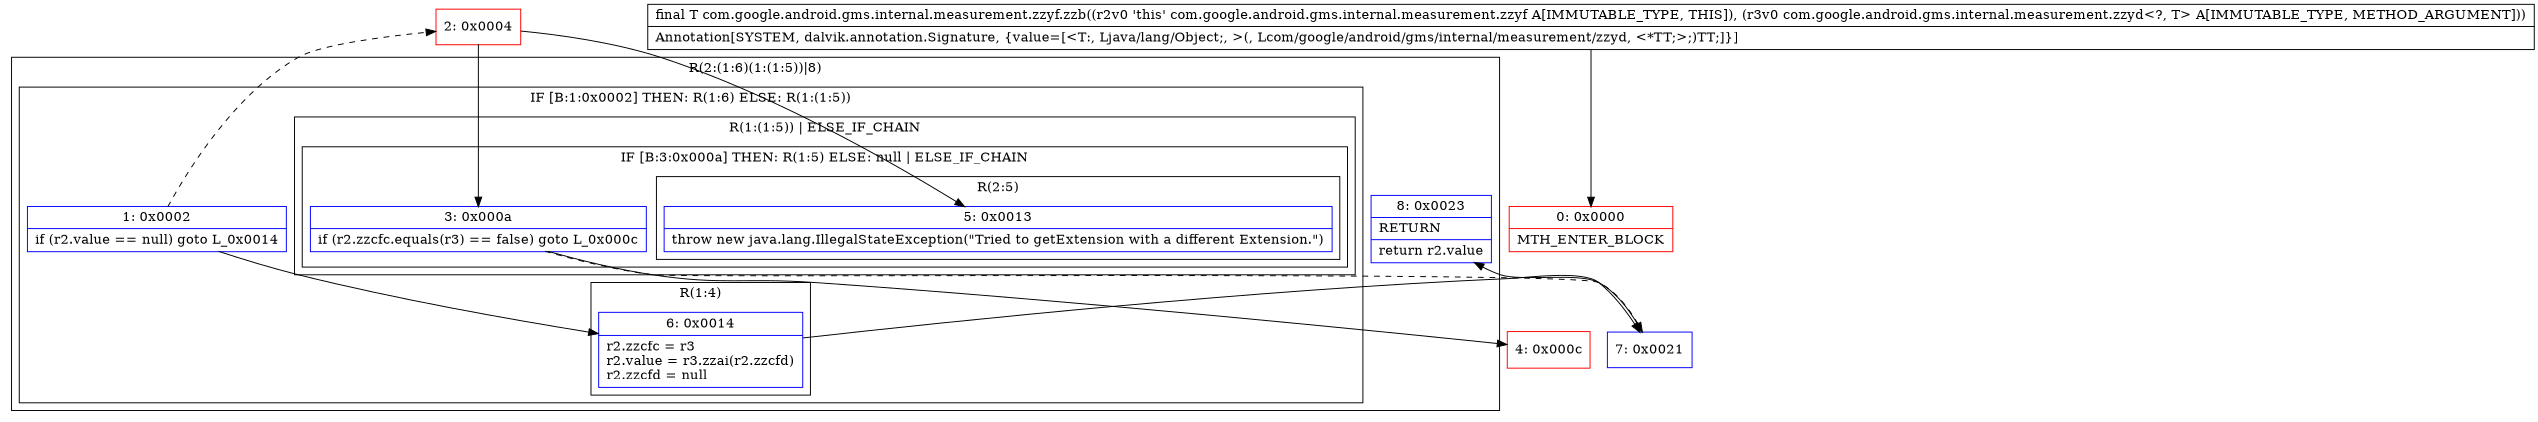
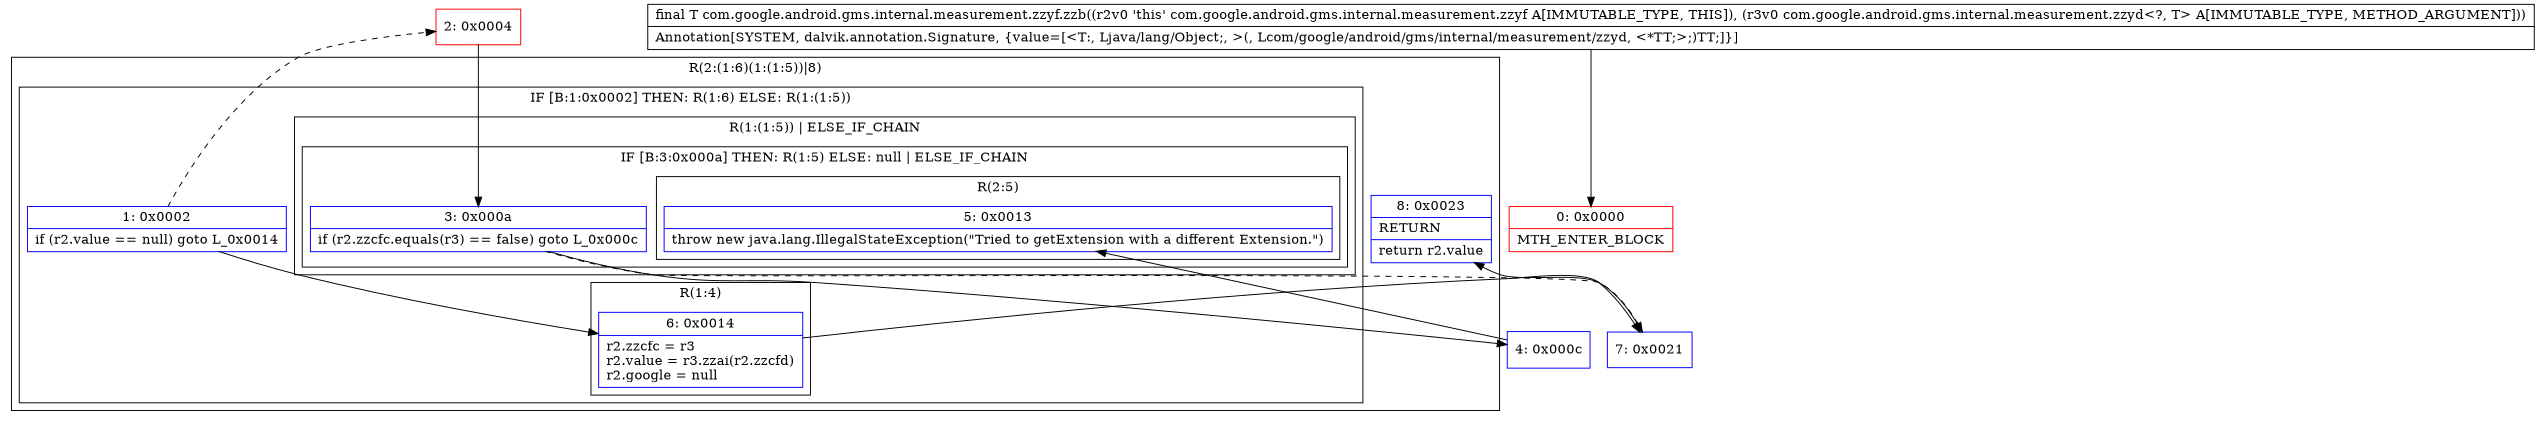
(759, 96) -> (1306, 297)
(1549, 350) -> (1549, 350)
(657, 375) -> (662, 375)
